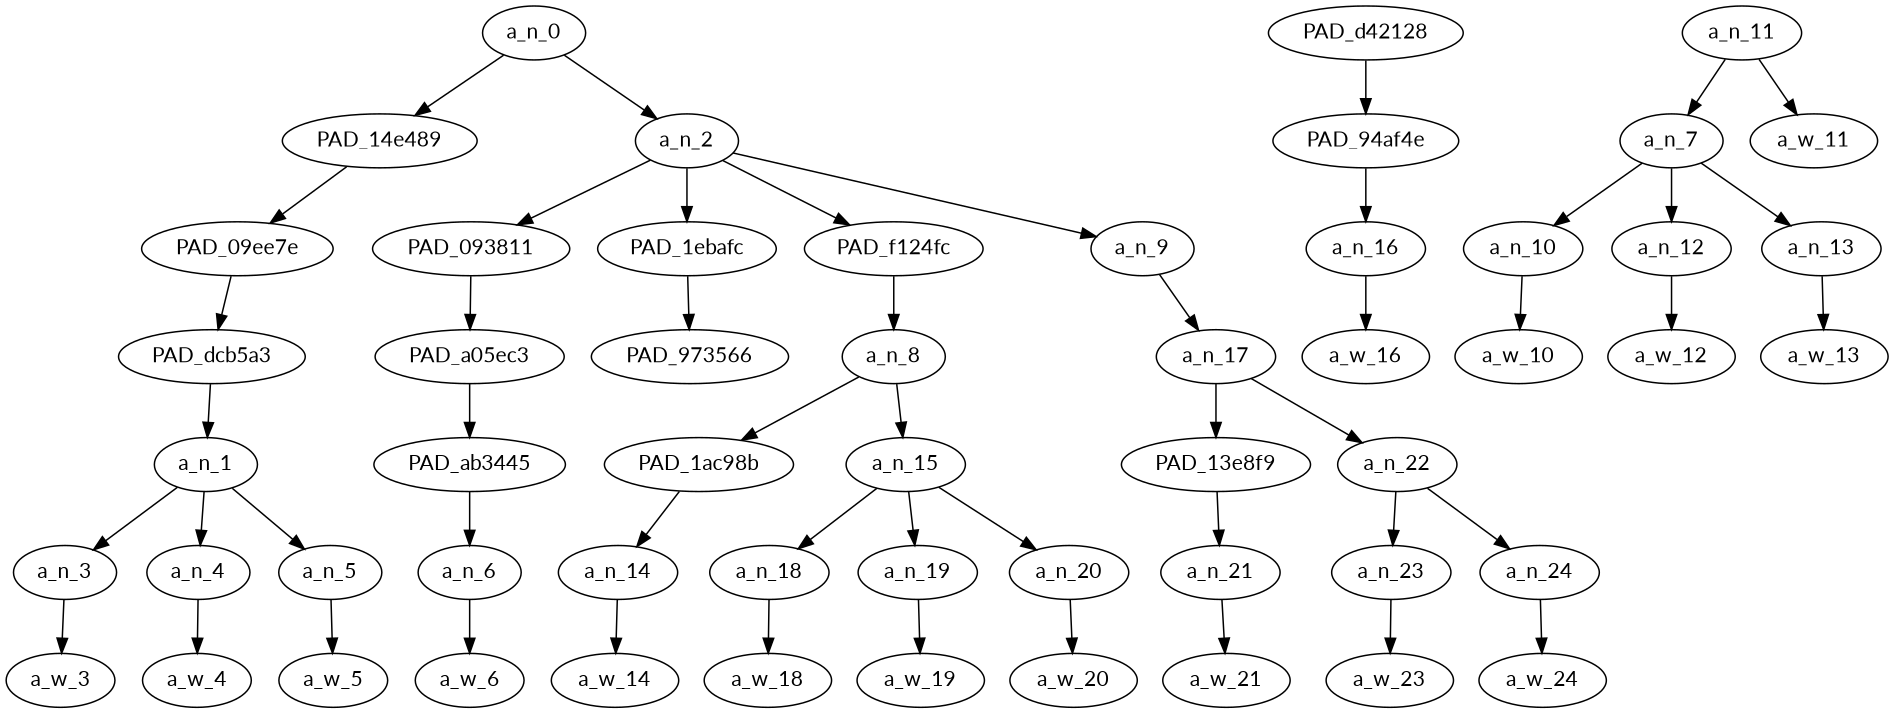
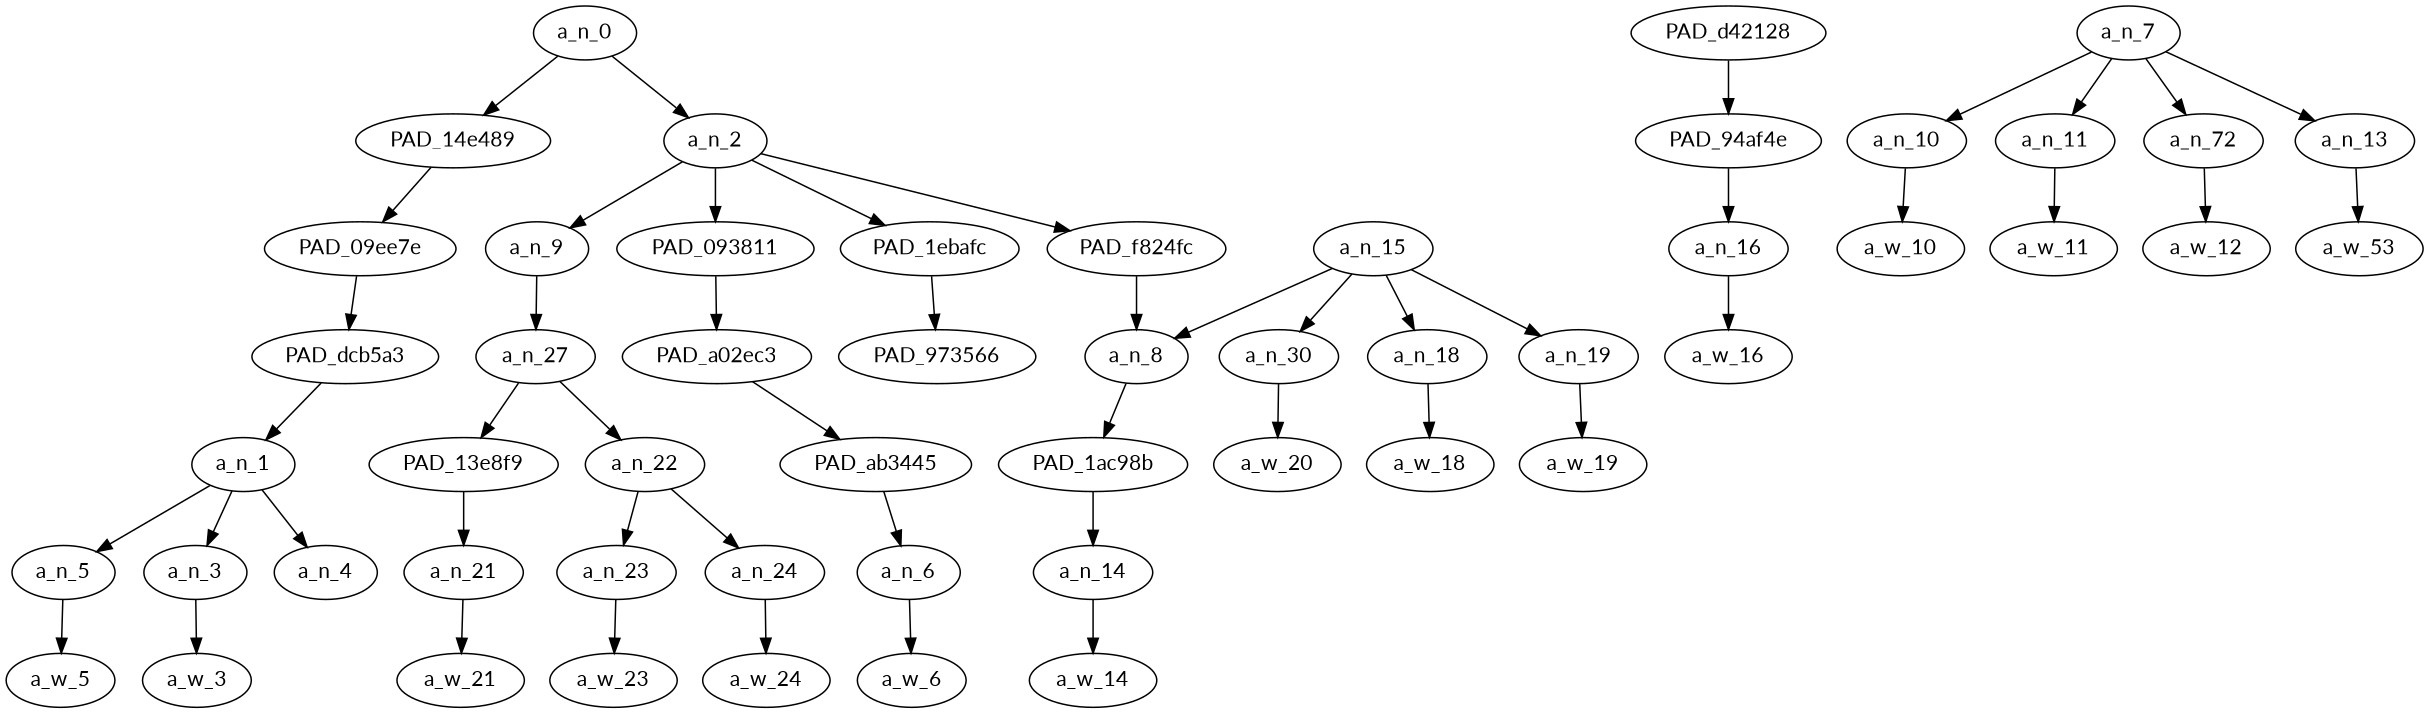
(1711, 81) -> (2097, 80)
(894, 249) -> (1137, 249)
(1672, 249) -> (2204, 141)
(470, 357) -> (717, 357)
(1216, 357) -> (536, 357)
(1824, 357) -> (2359, 249)
(899, 403) -> (1260, 300)
(1069, 572) -> (1279, 357)
(197, 680) -> none
